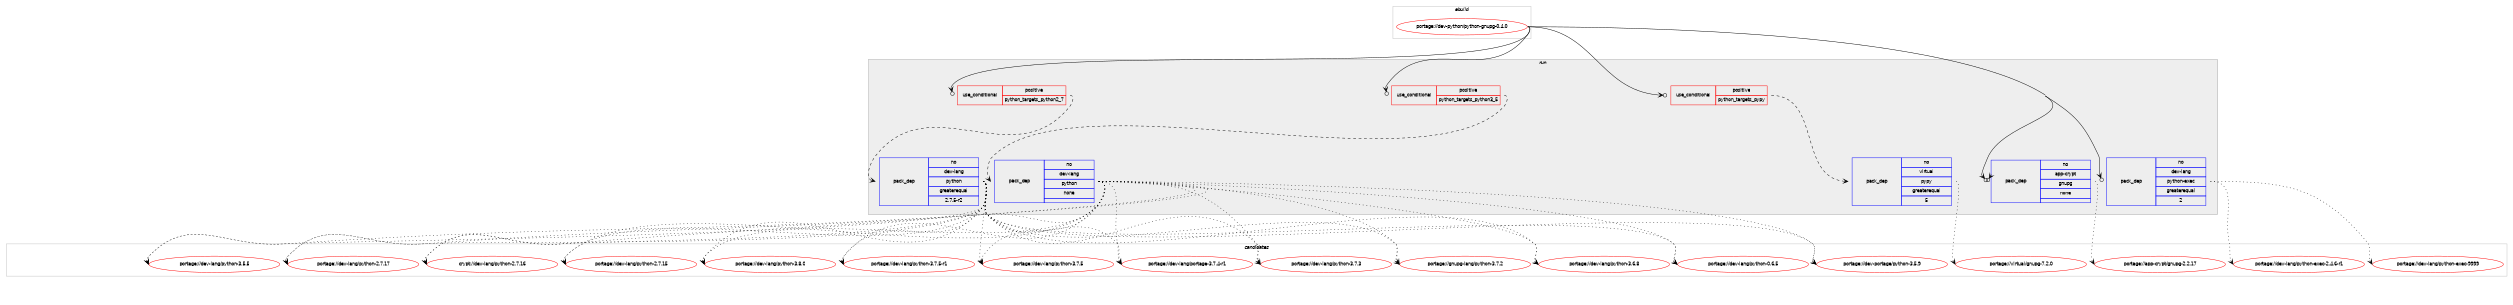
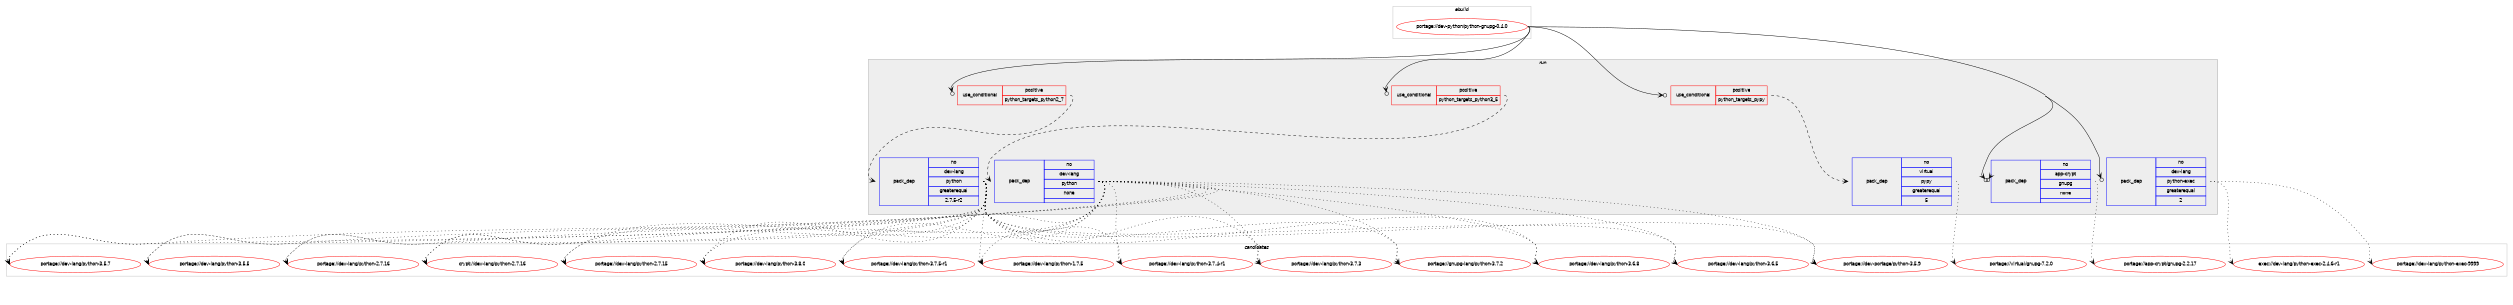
none -> (75, 264)
(353, 264) -> (353, 264)
(1048, 264) -> (1048, 264)
(1187, 264) -> (1187, 264)
(1743, 264) -> (1743, 264)
(2299, 264) -> (2299, 264)
